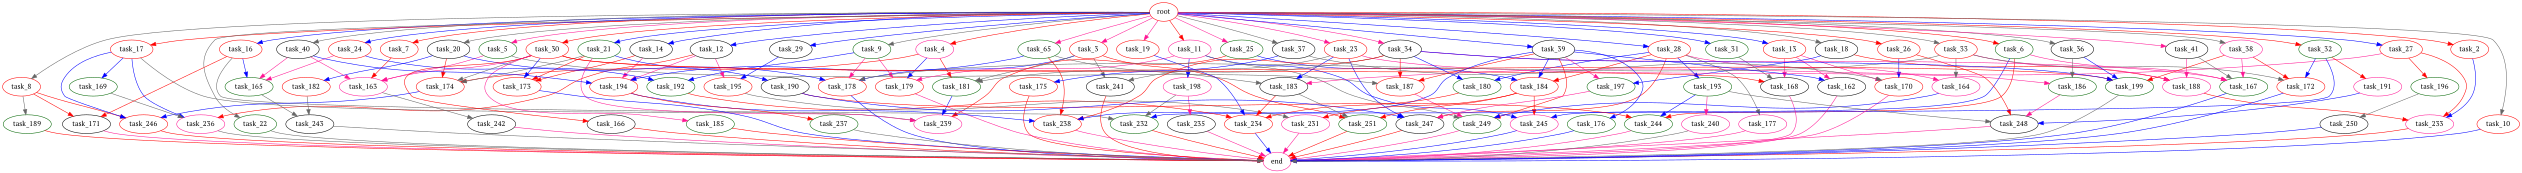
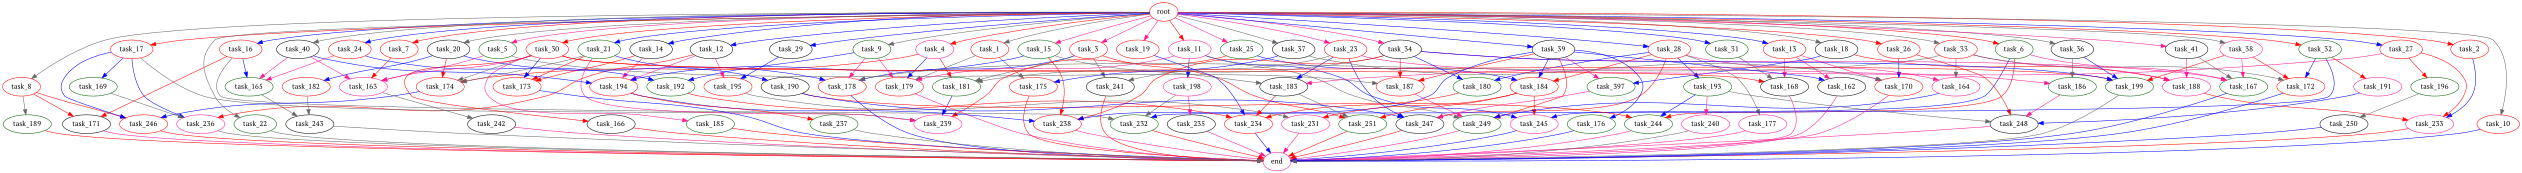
none -> (990, 49)
(1039, 49) -> (1039, 49)
(1611, 87) -> (1611, 87)
